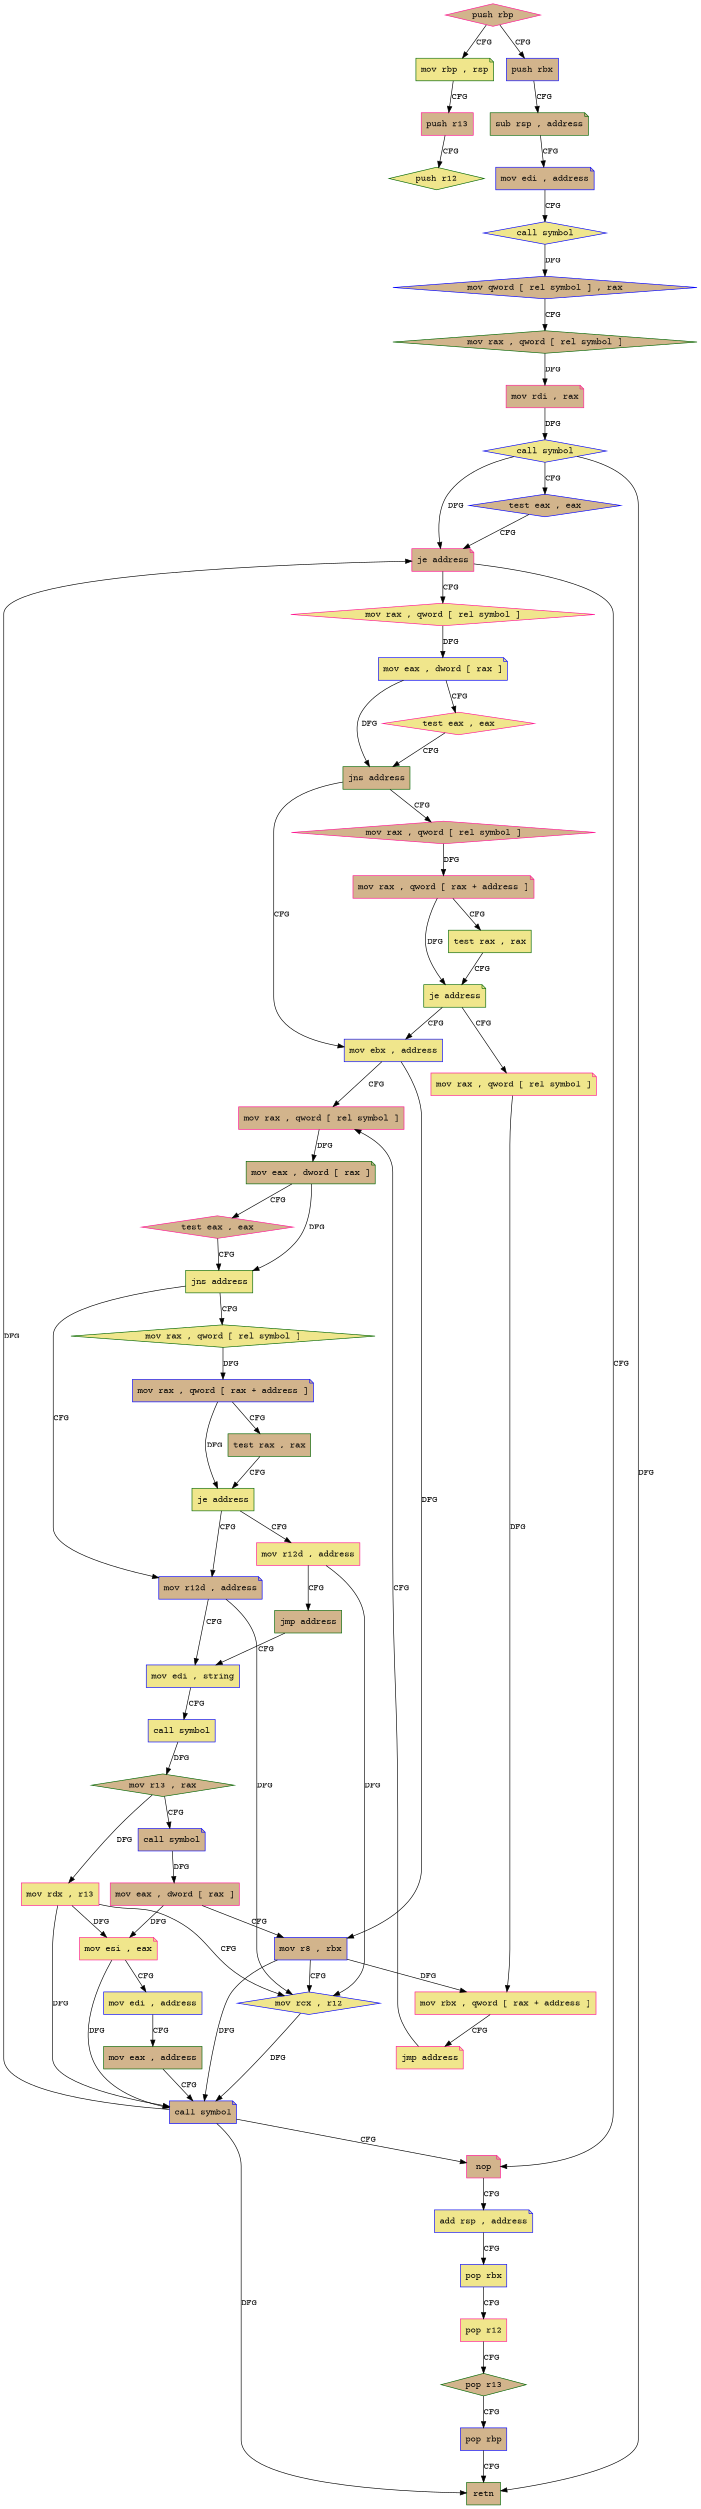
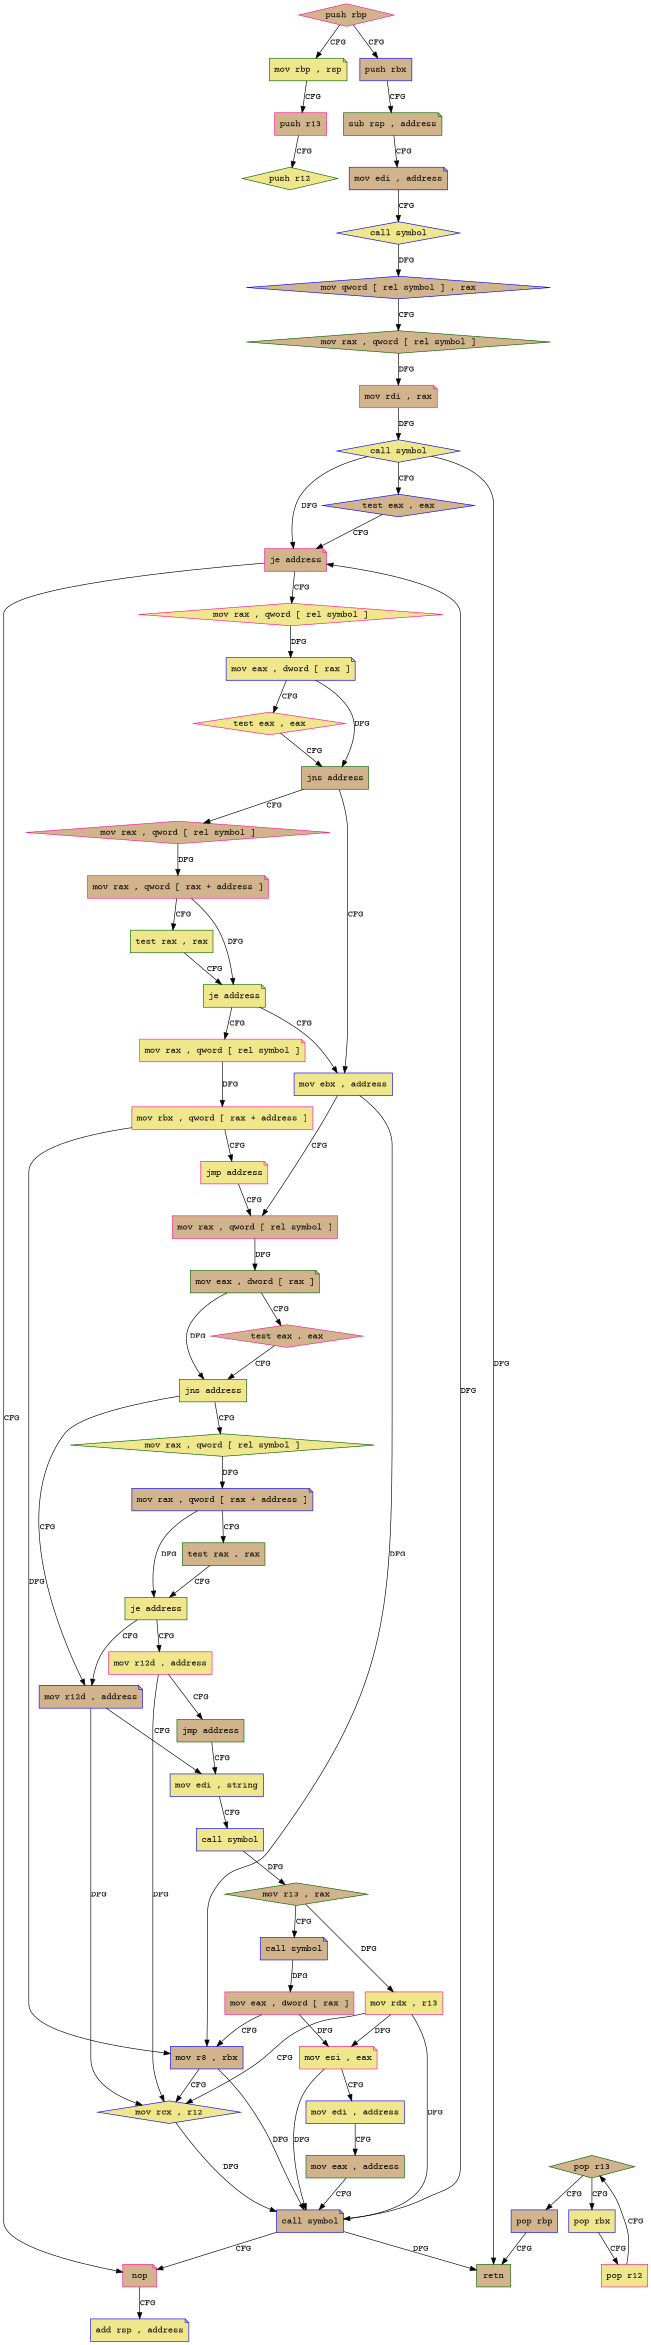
(404, 1975) -> (29, 1604)
(484, 2245) -> (592, 2191)
